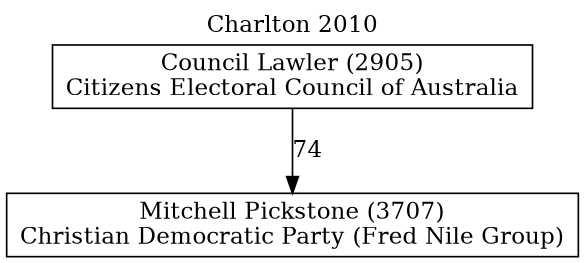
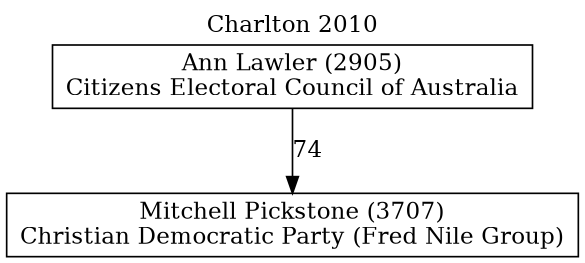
(292, 77) -> (292, 77)
